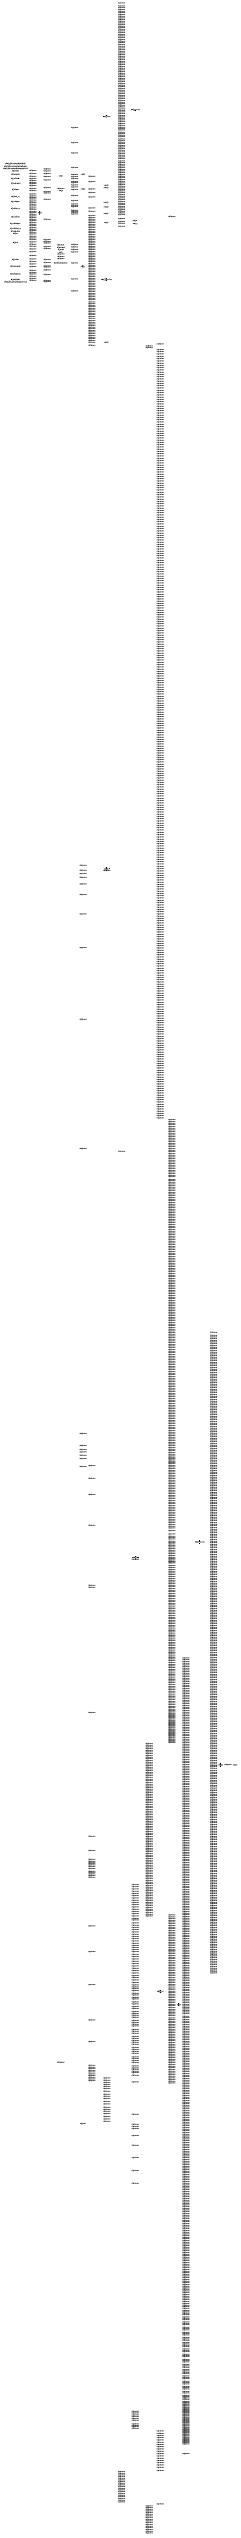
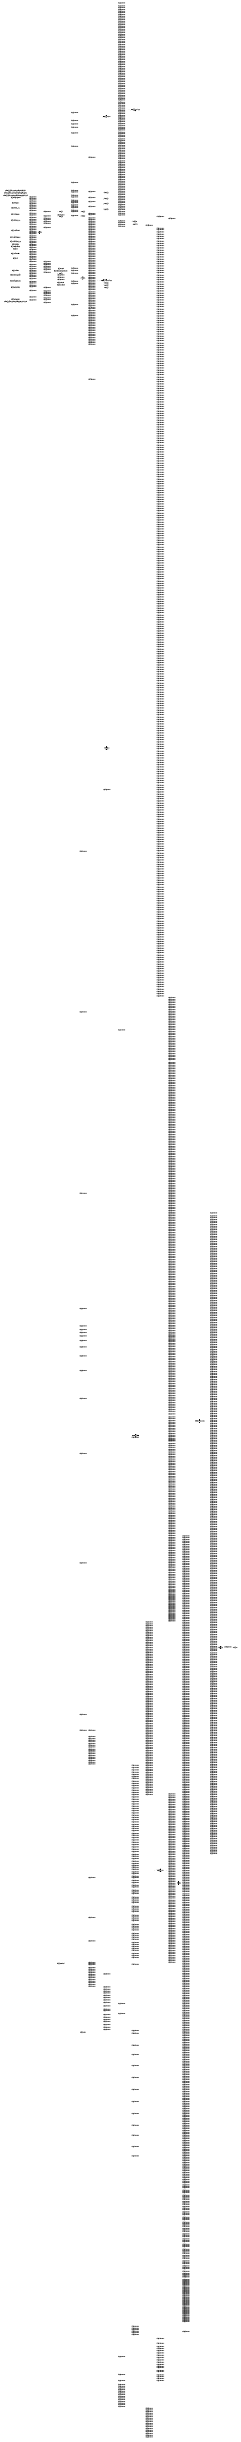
(73, 195) -> none
(95, 530) -> none
